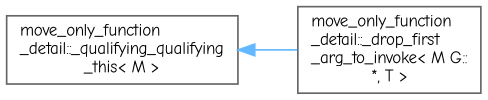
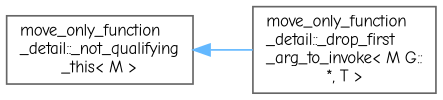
(122, 50) -> (100, 50)
